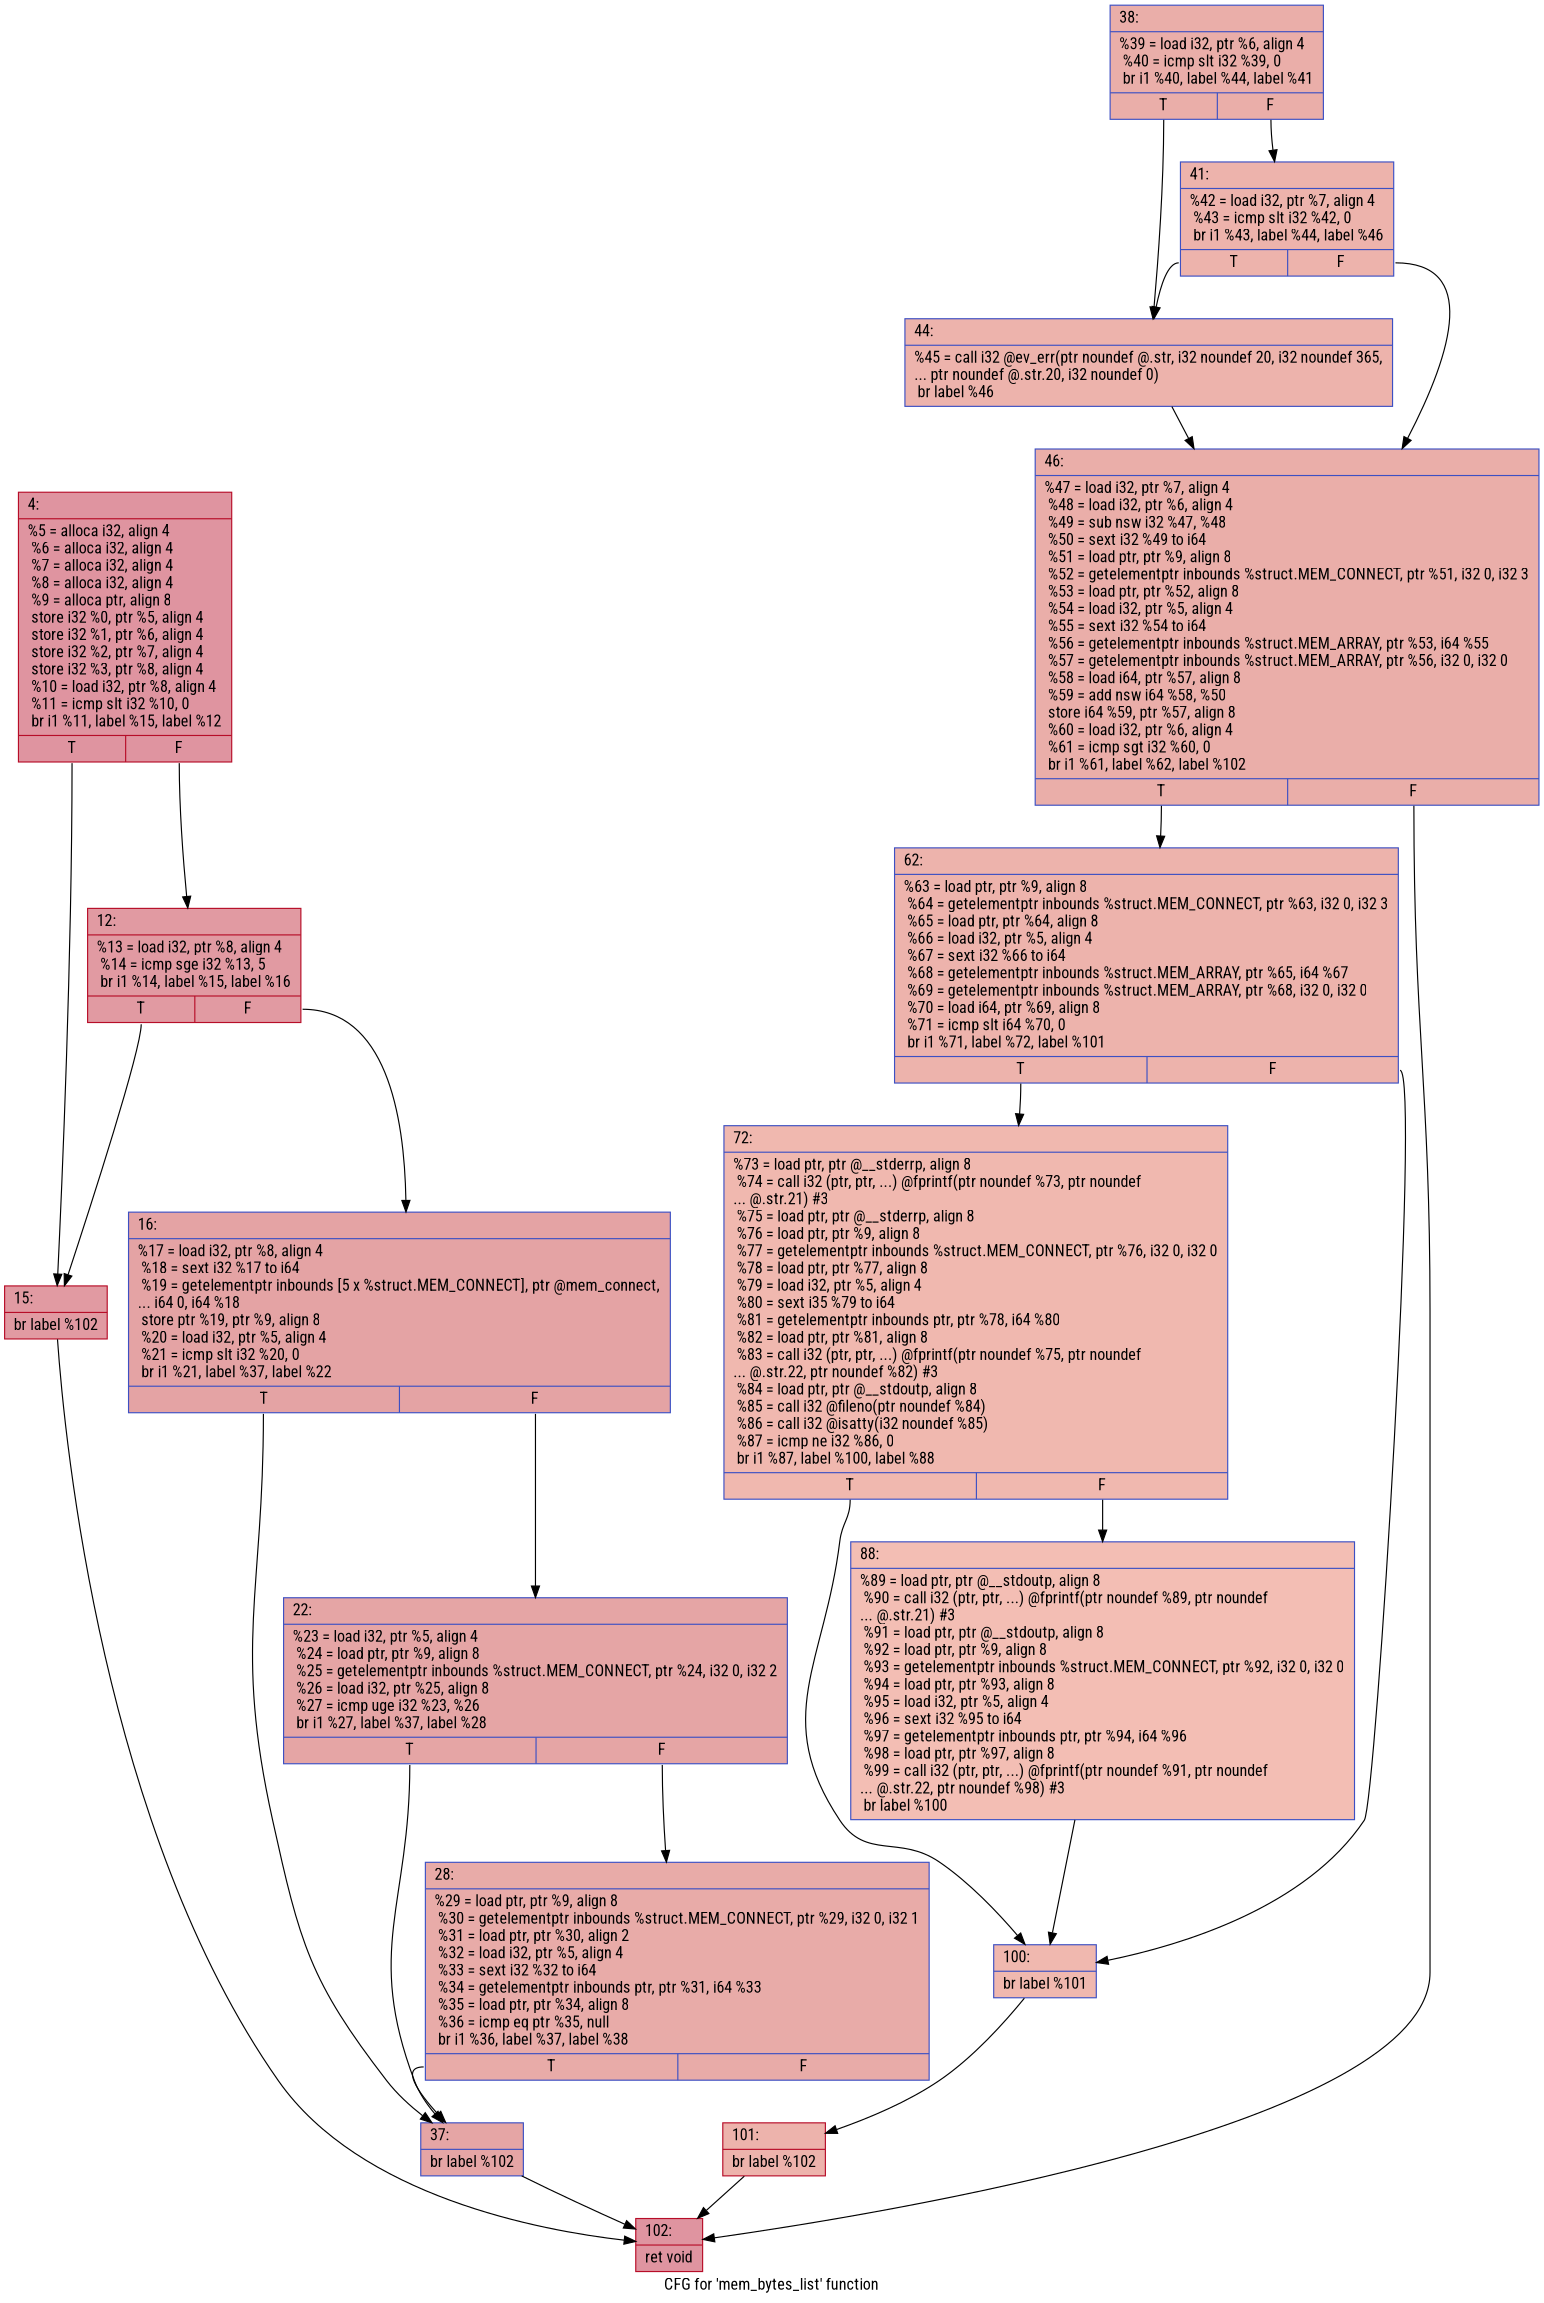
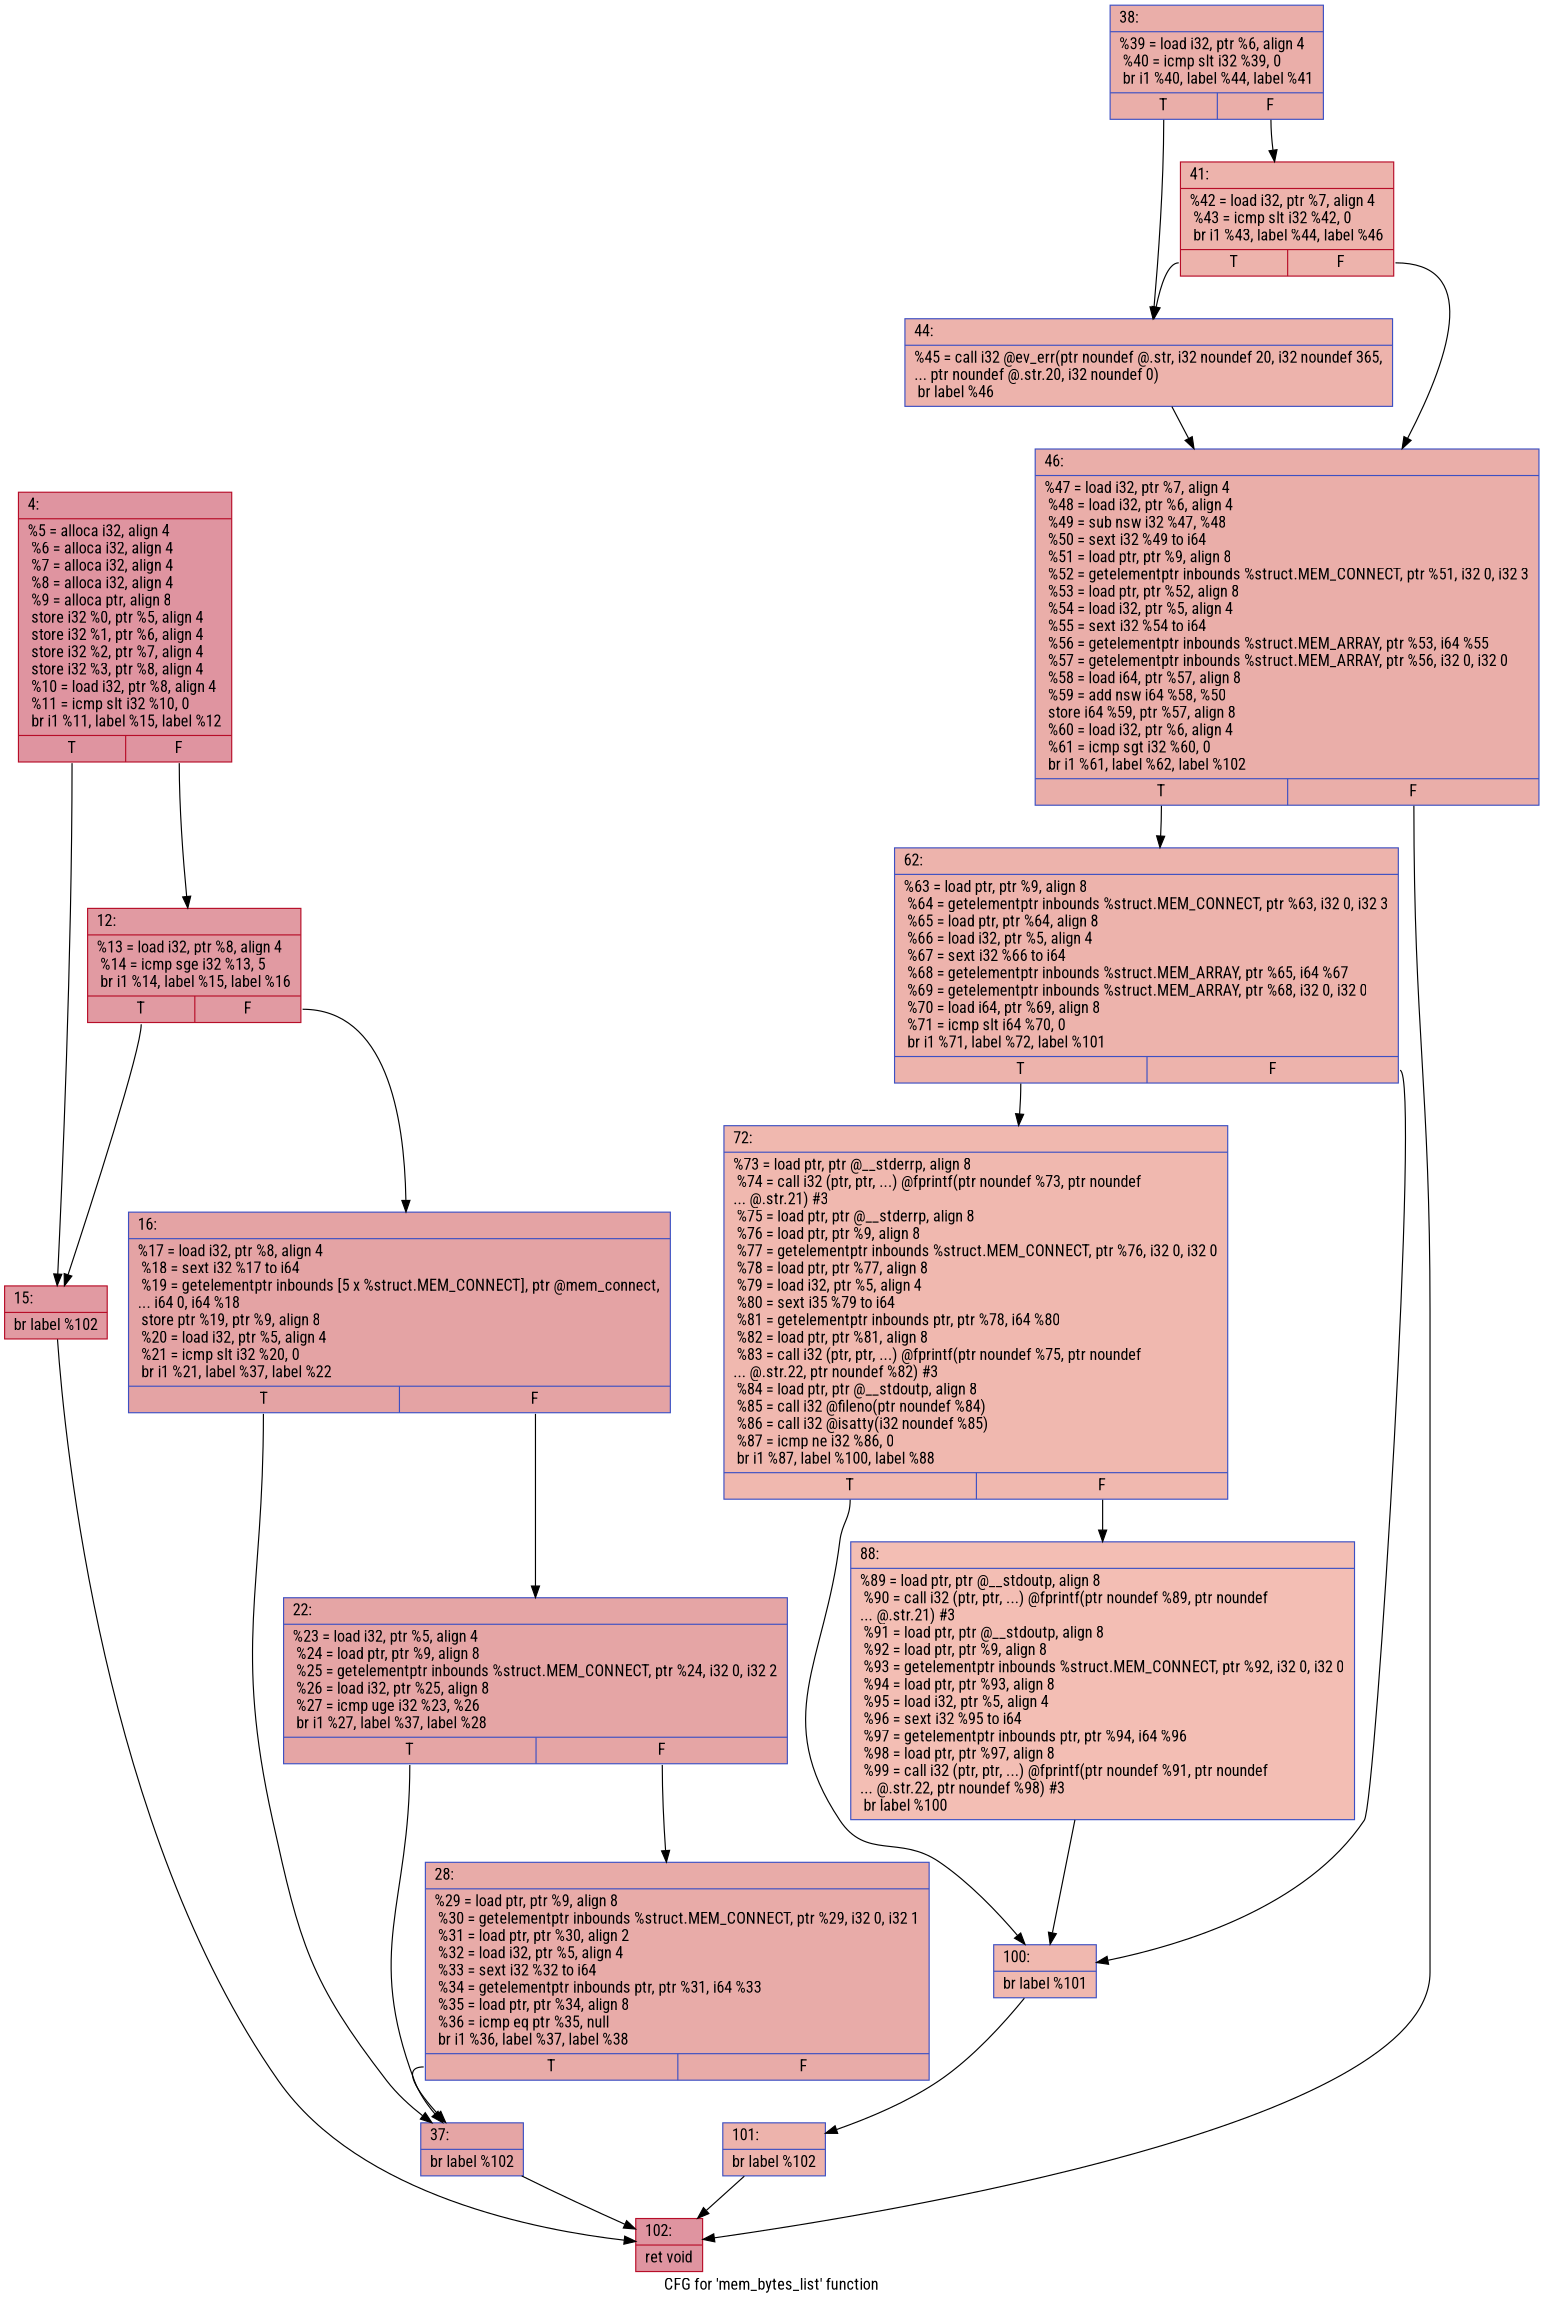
(1287, 219) -> (1287, 219)
(774, 2149) -> (774, 2149)
